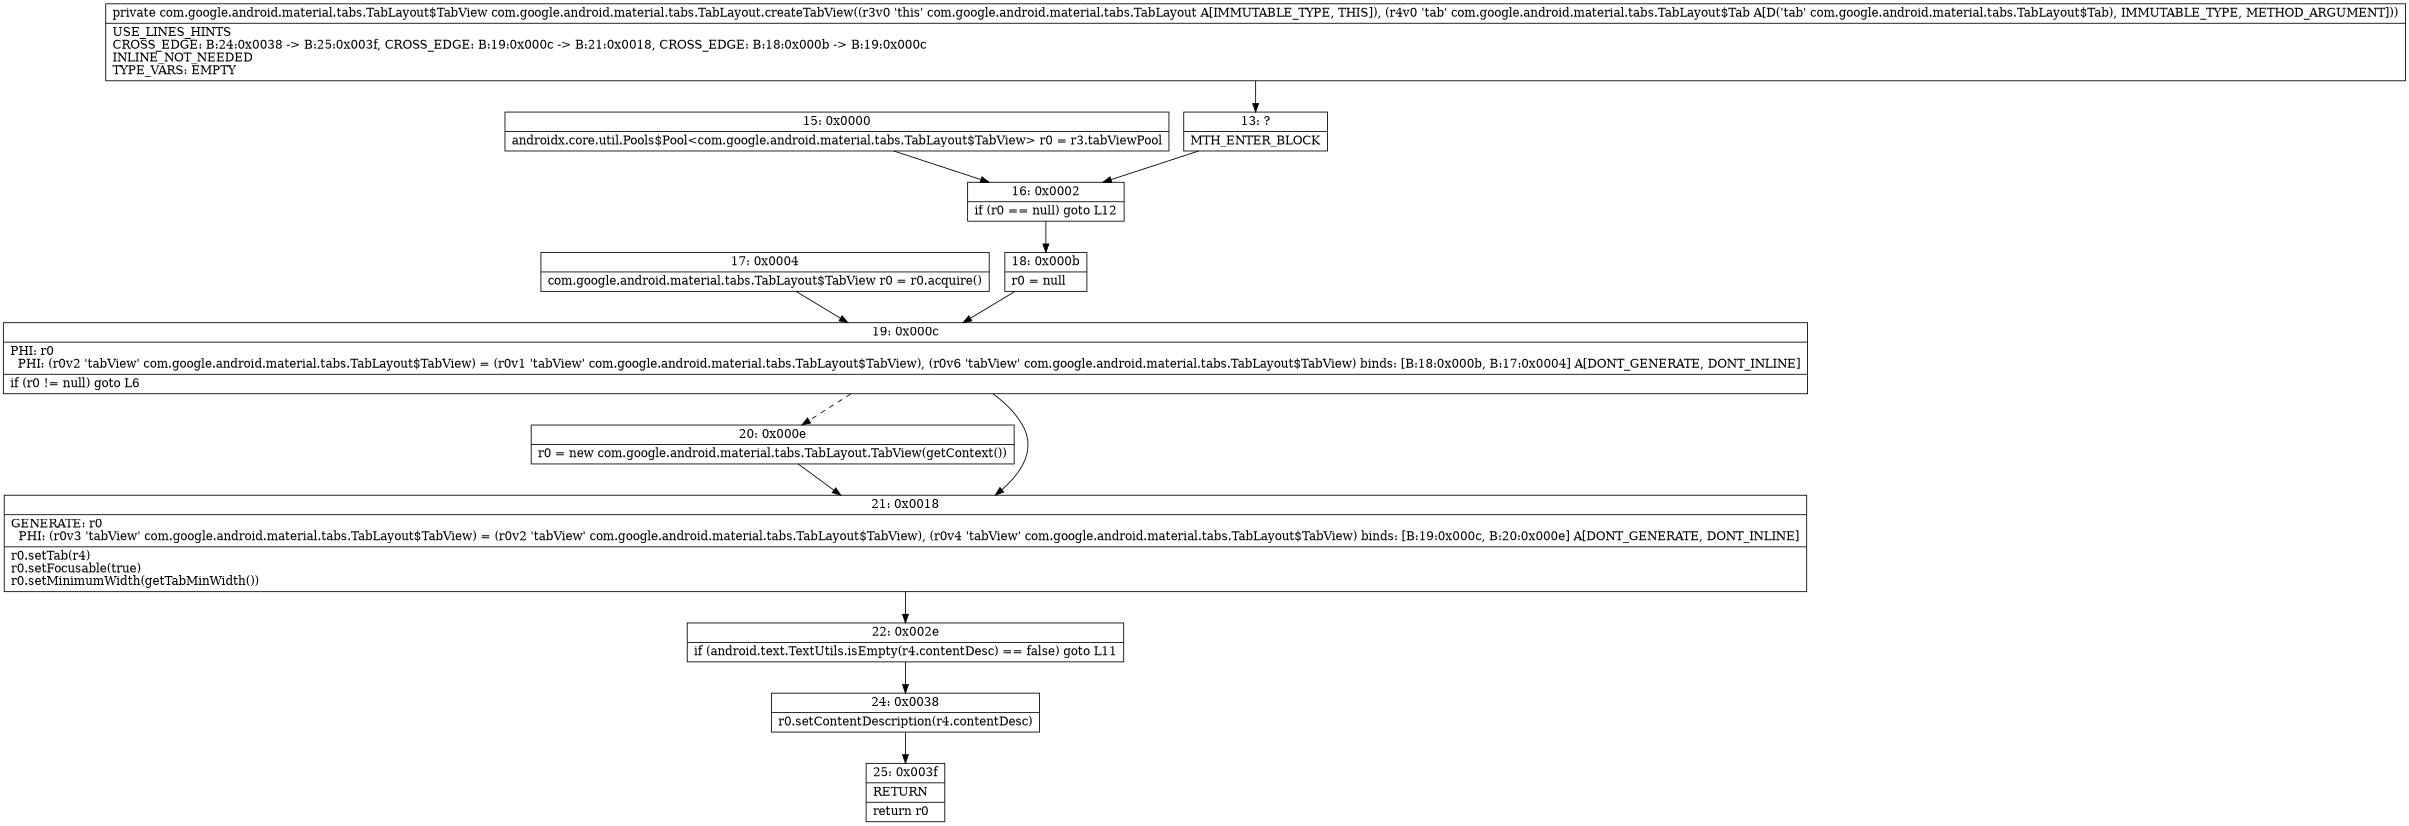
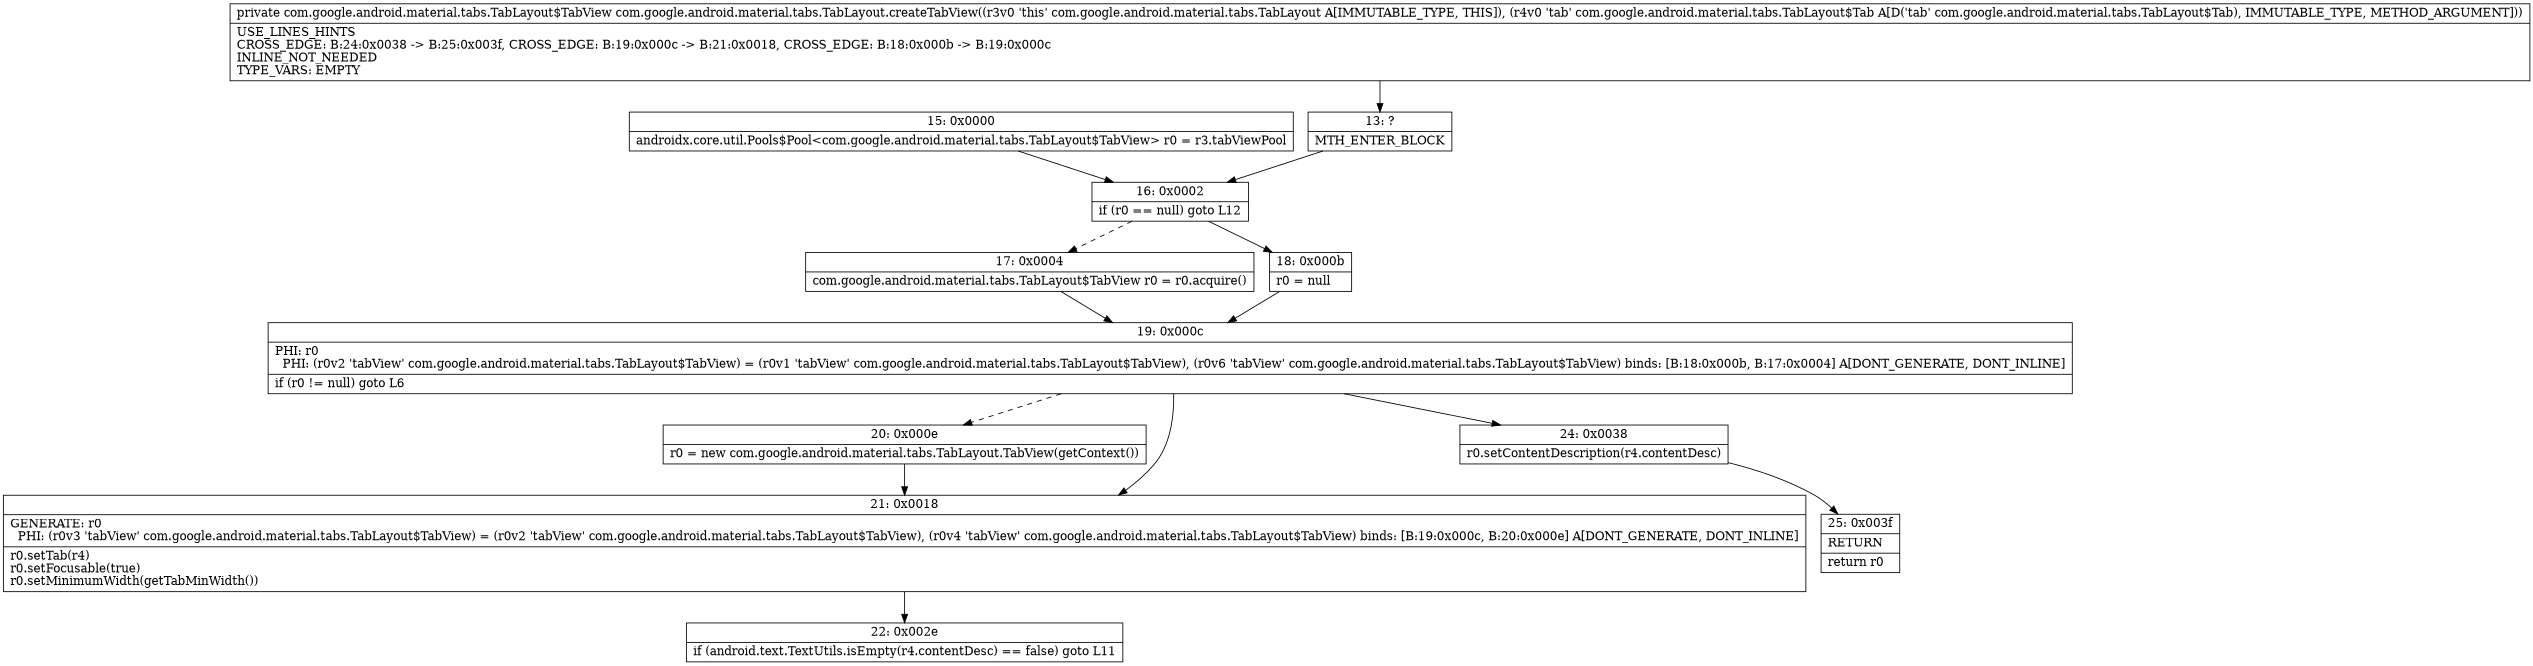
none -> (1104, 235)
(905, 673) -> (1418, 409)
